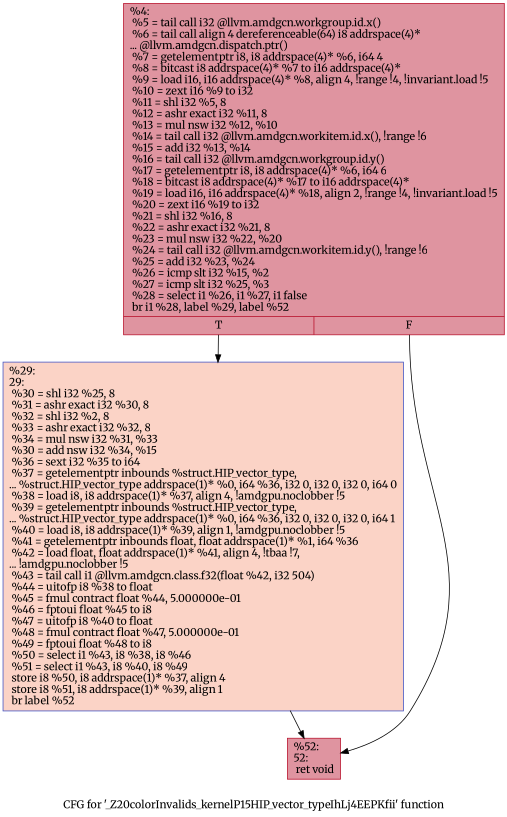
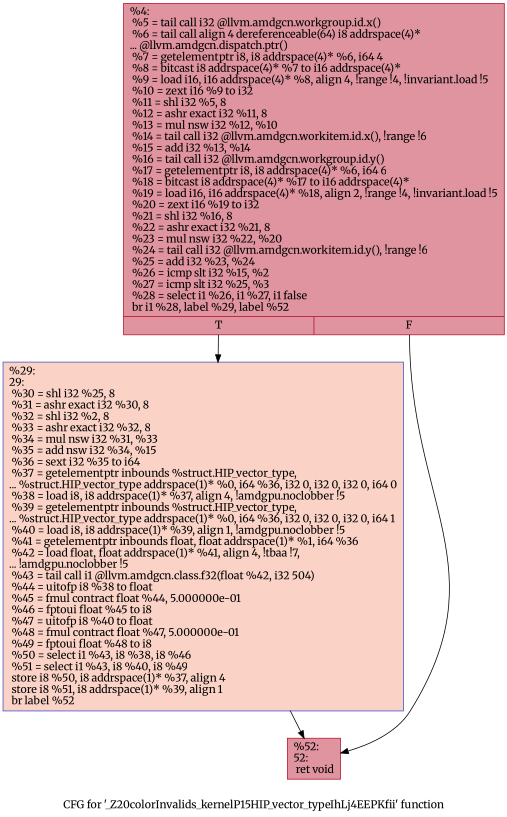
(83, 451) -> (83, 451)
